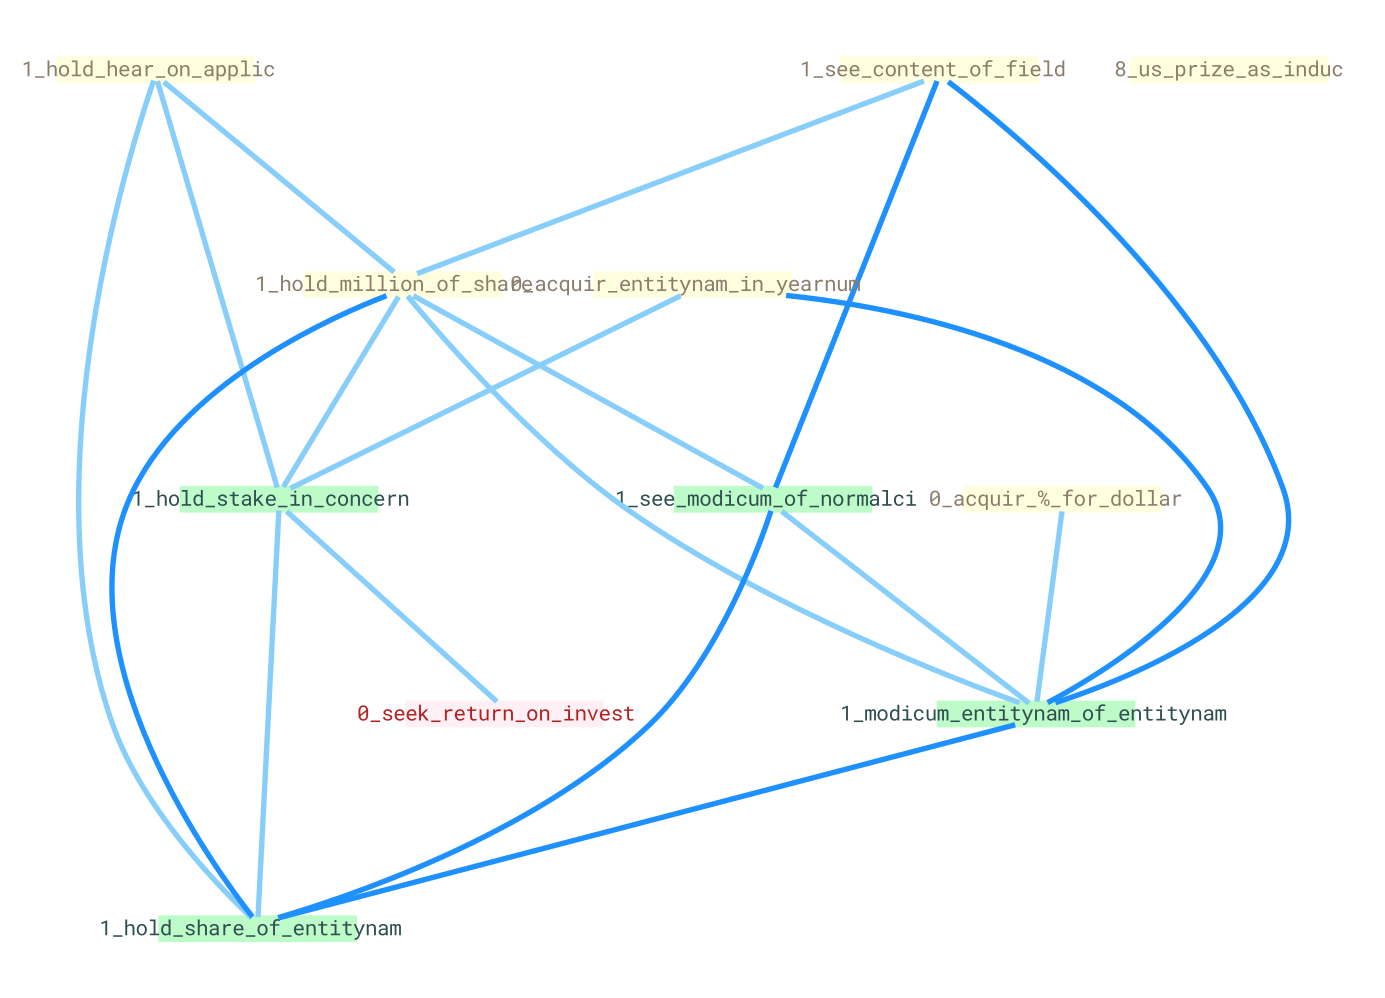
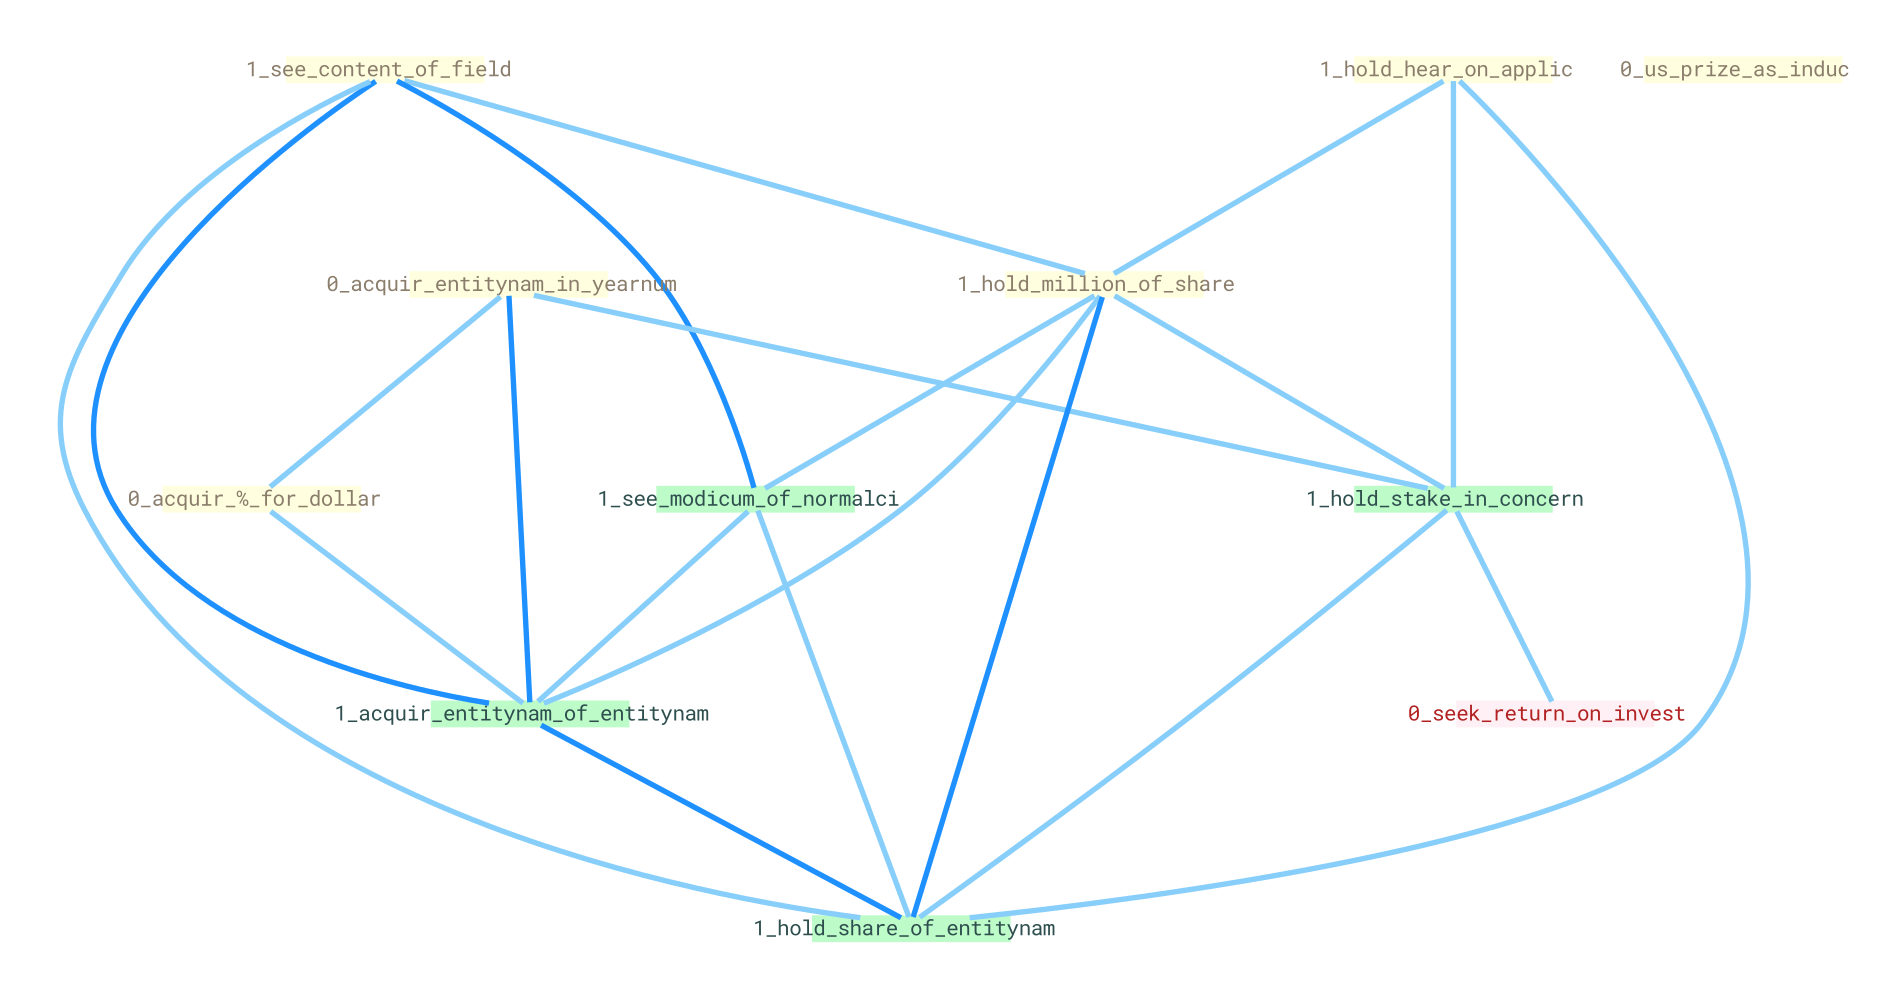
(1229, 70) -> (1743, 70)
none -> (385, 392)
none -> (187, 641)
(1036, 714) -> (530, 714)
(581, 779) -> (833, 714)
